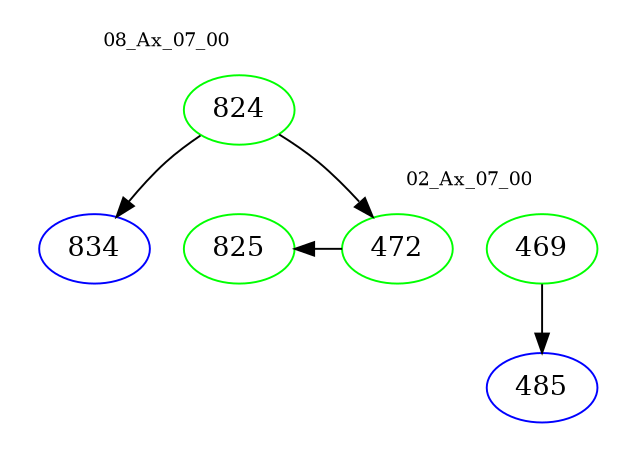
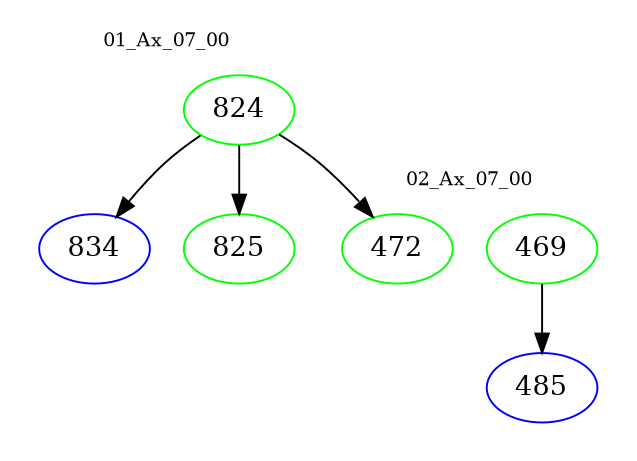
(167, 41) -> (167, 41)
(328, 249) -> (239, 170)
